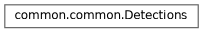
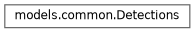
(102, 16) -> (97, 16)
